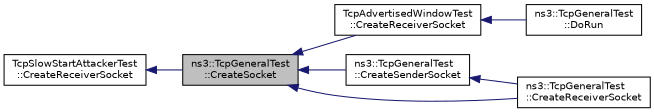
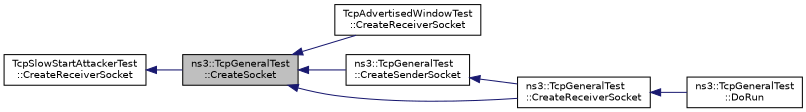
(509, 20) -> (674, 92)
